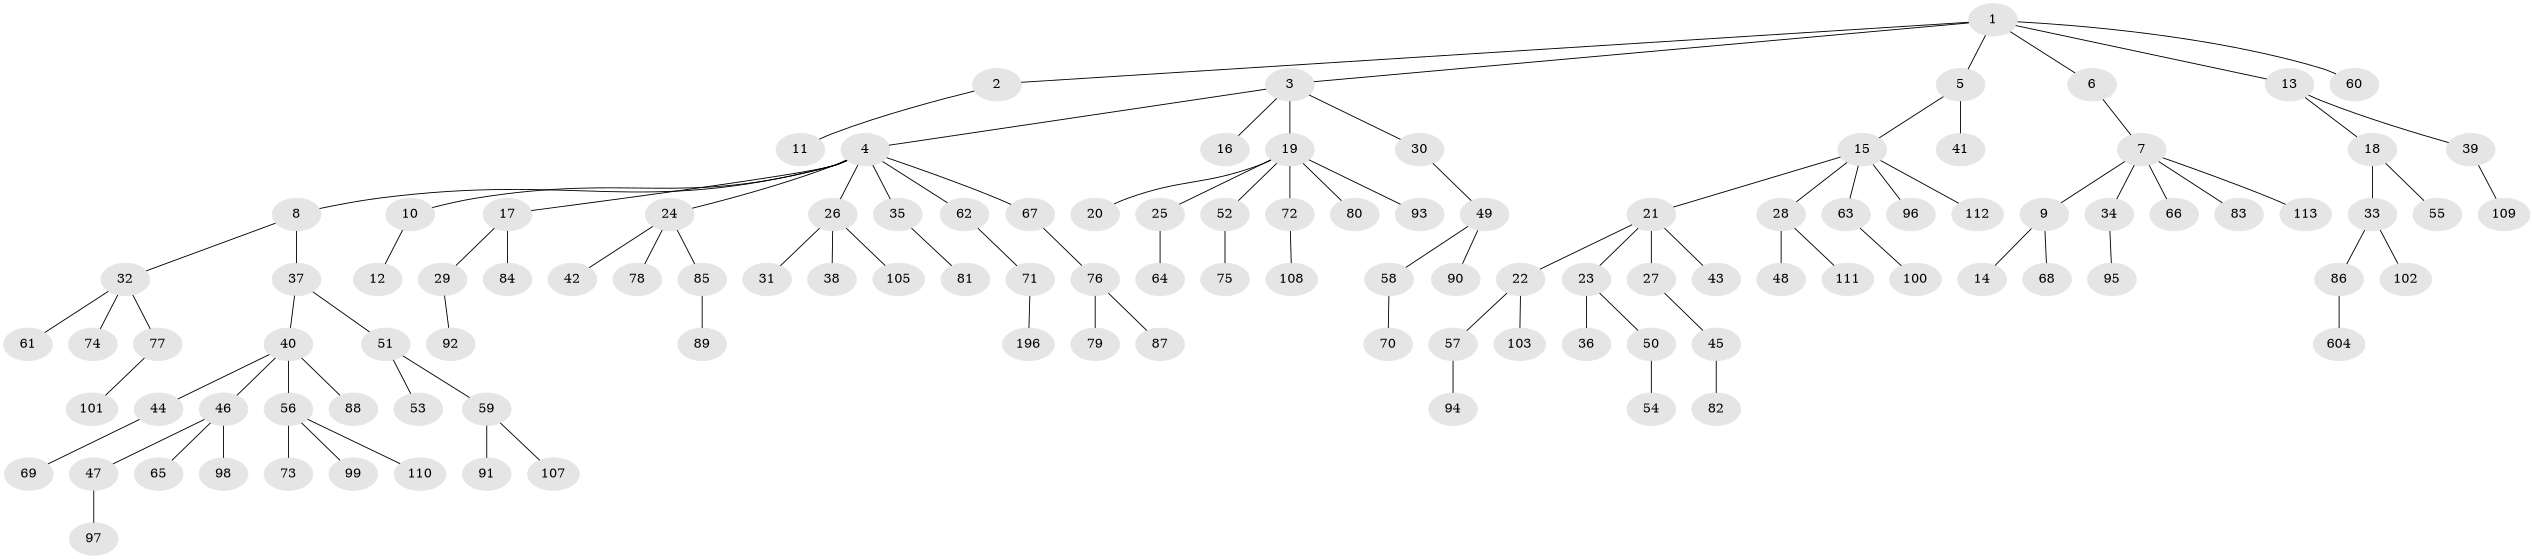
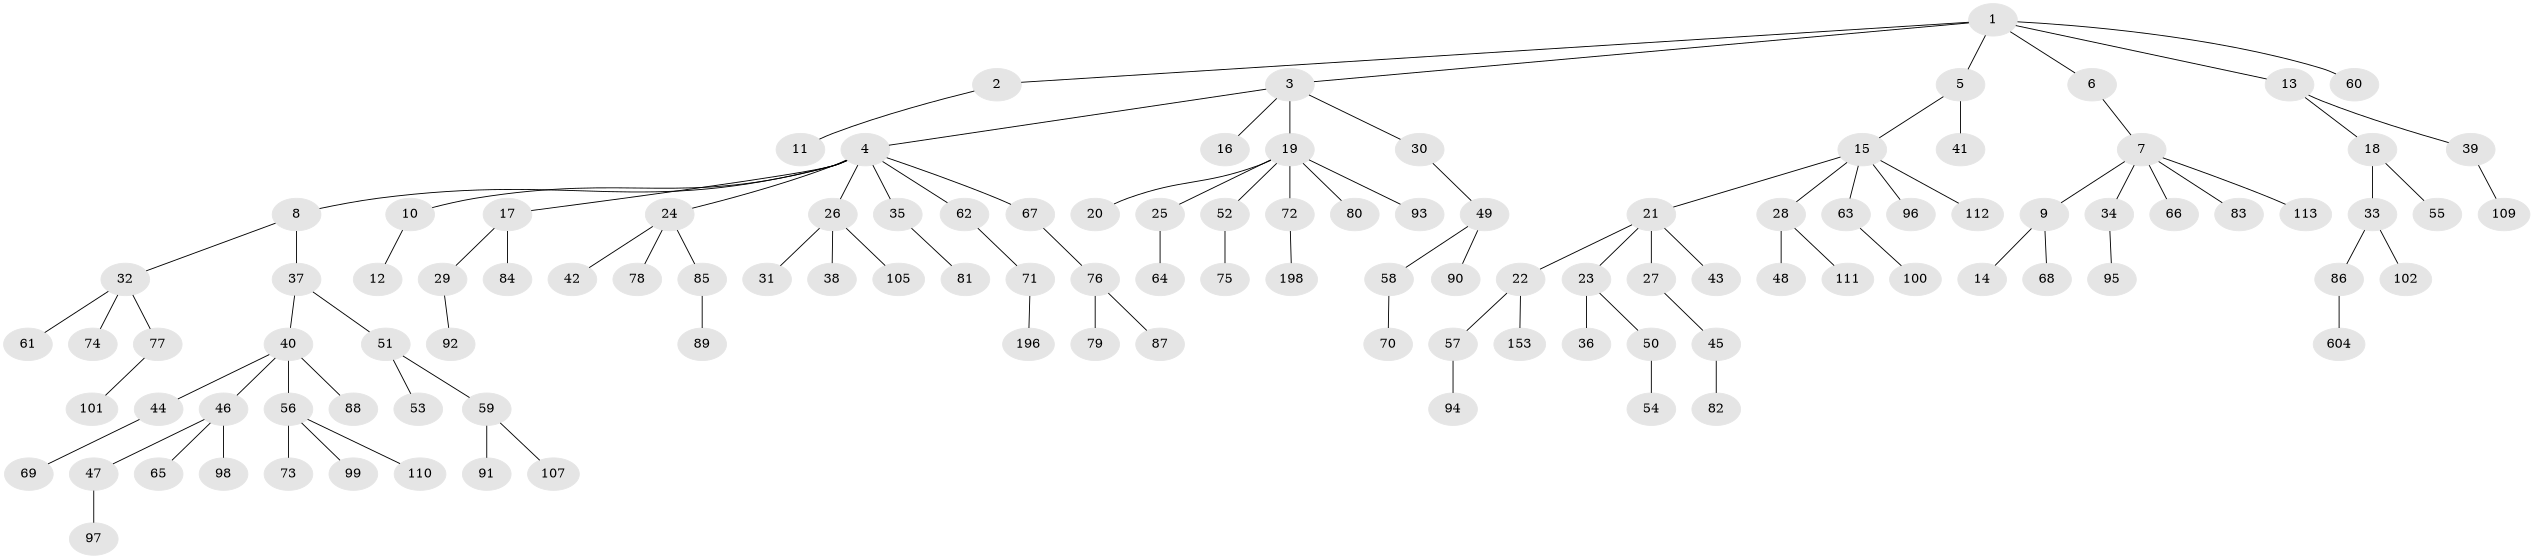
(1292, 279) -> (1292, 279)
(1520, 344) -> (1520, 344)
